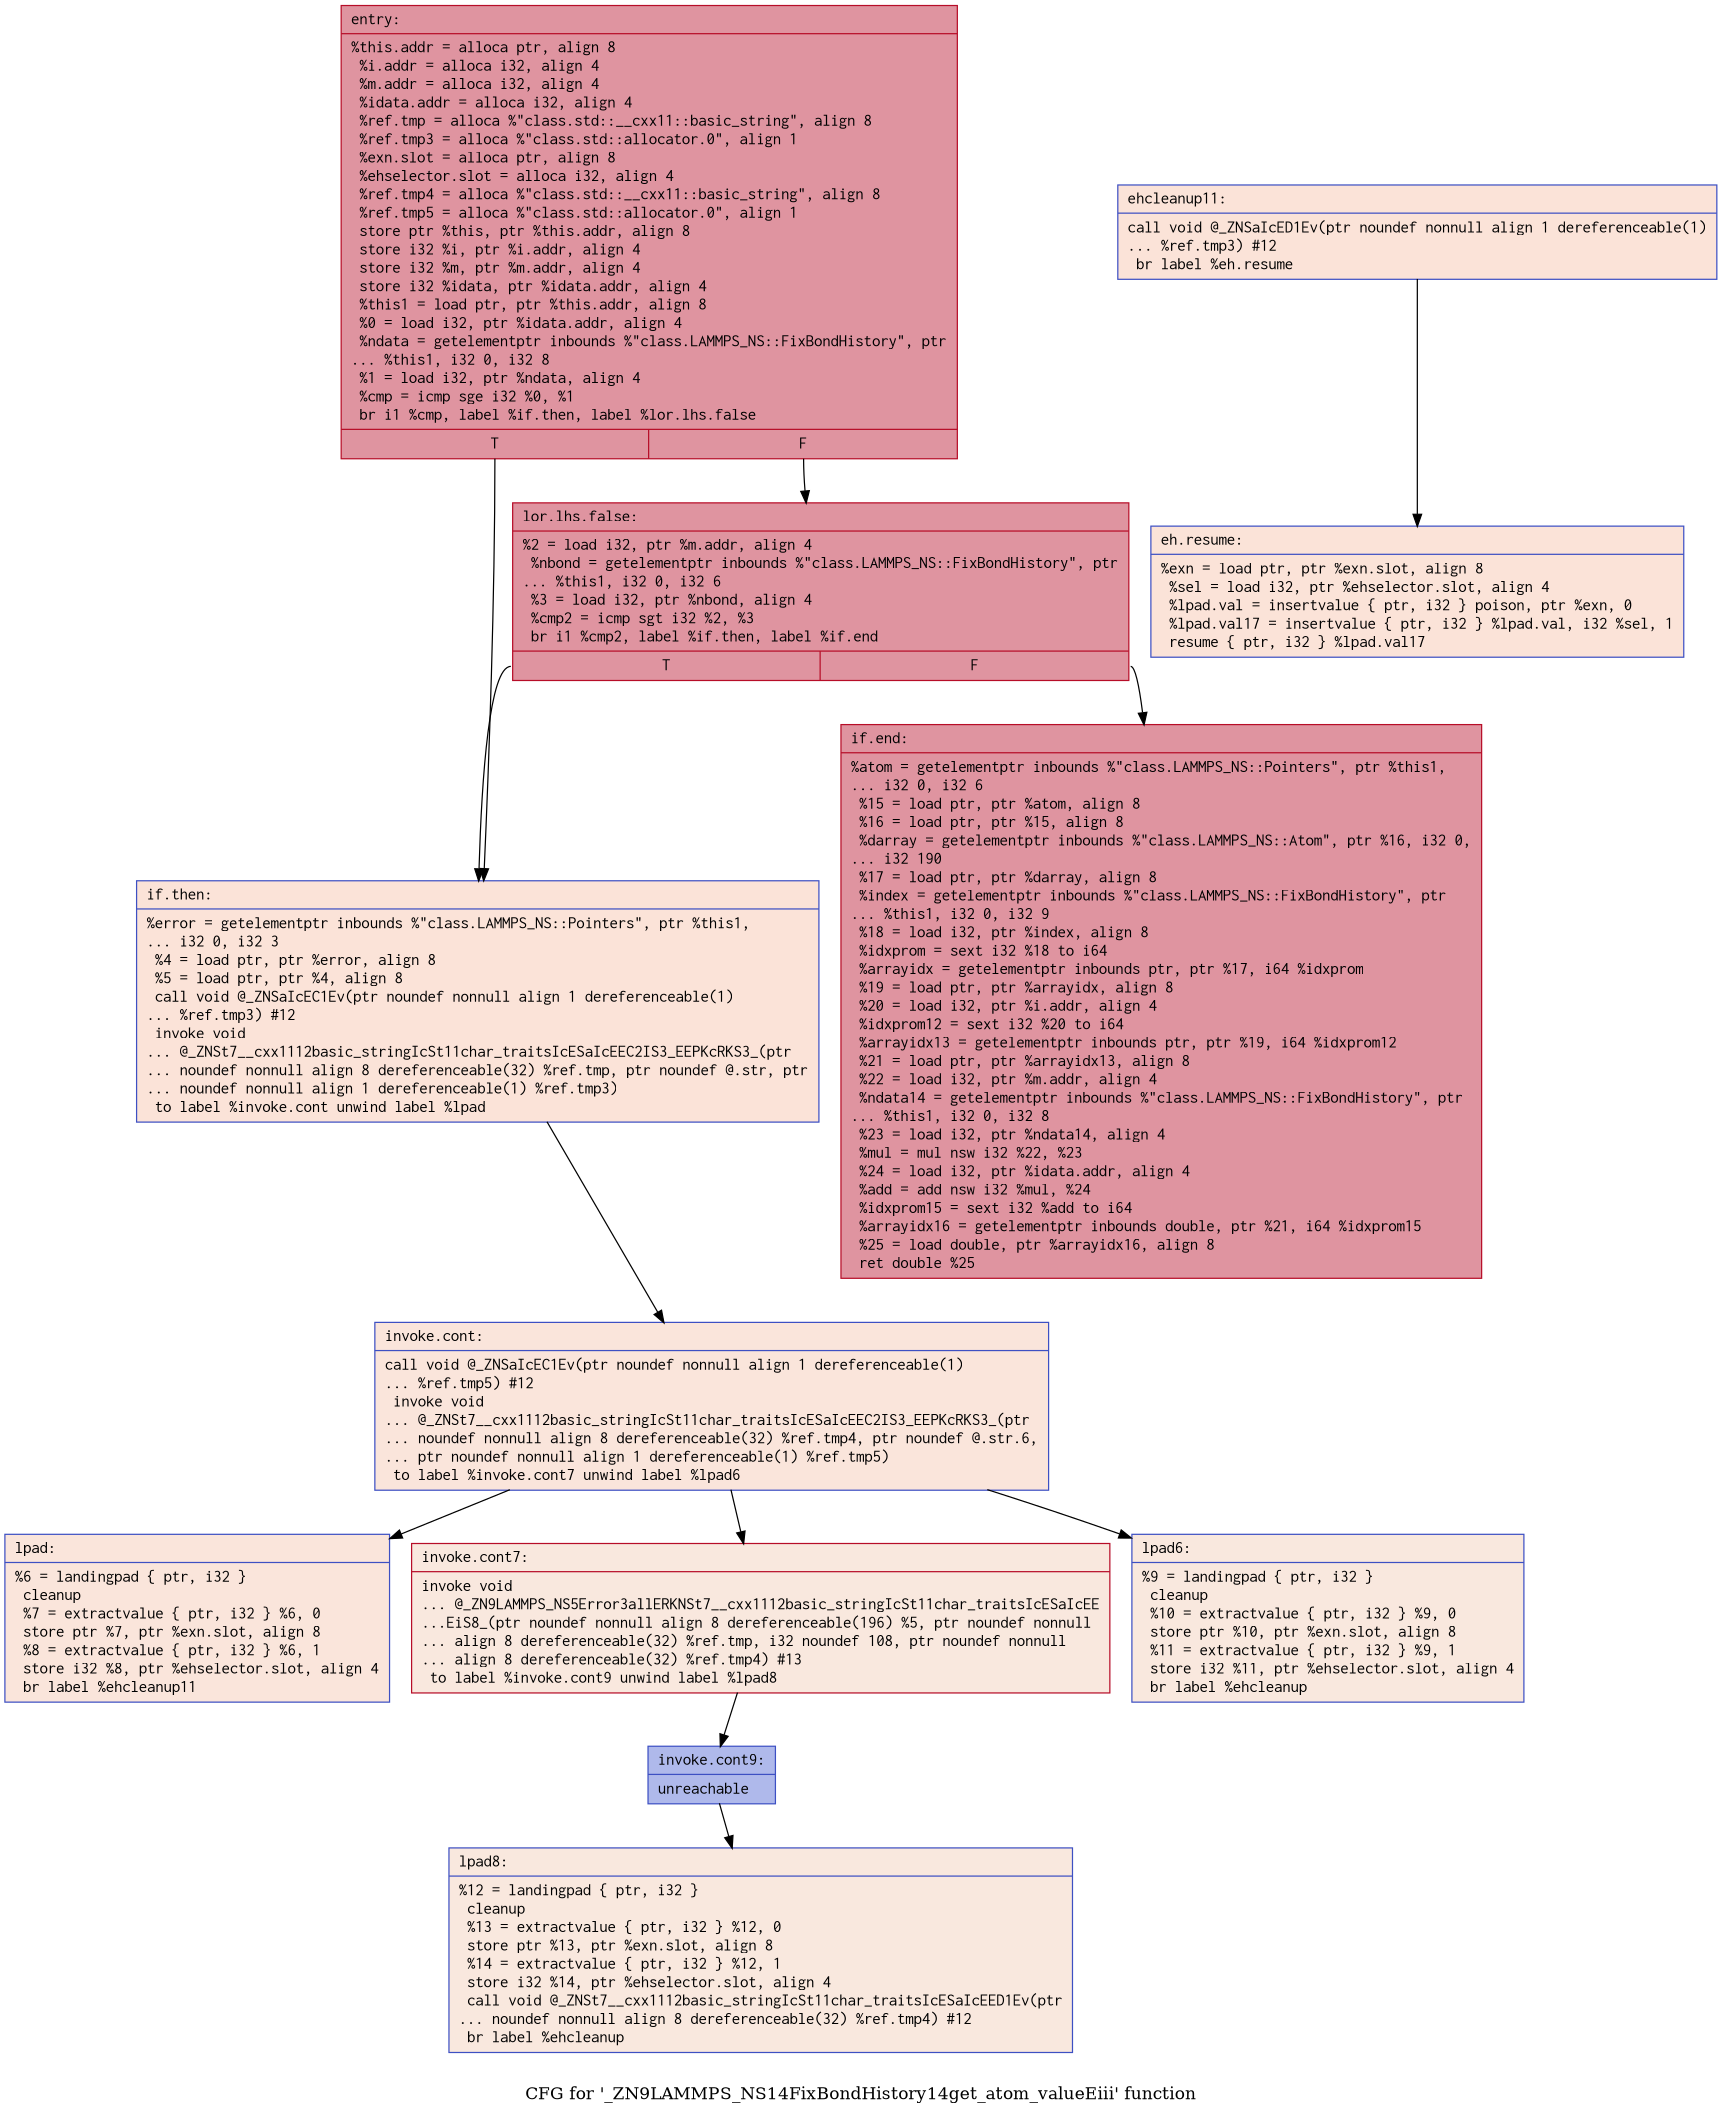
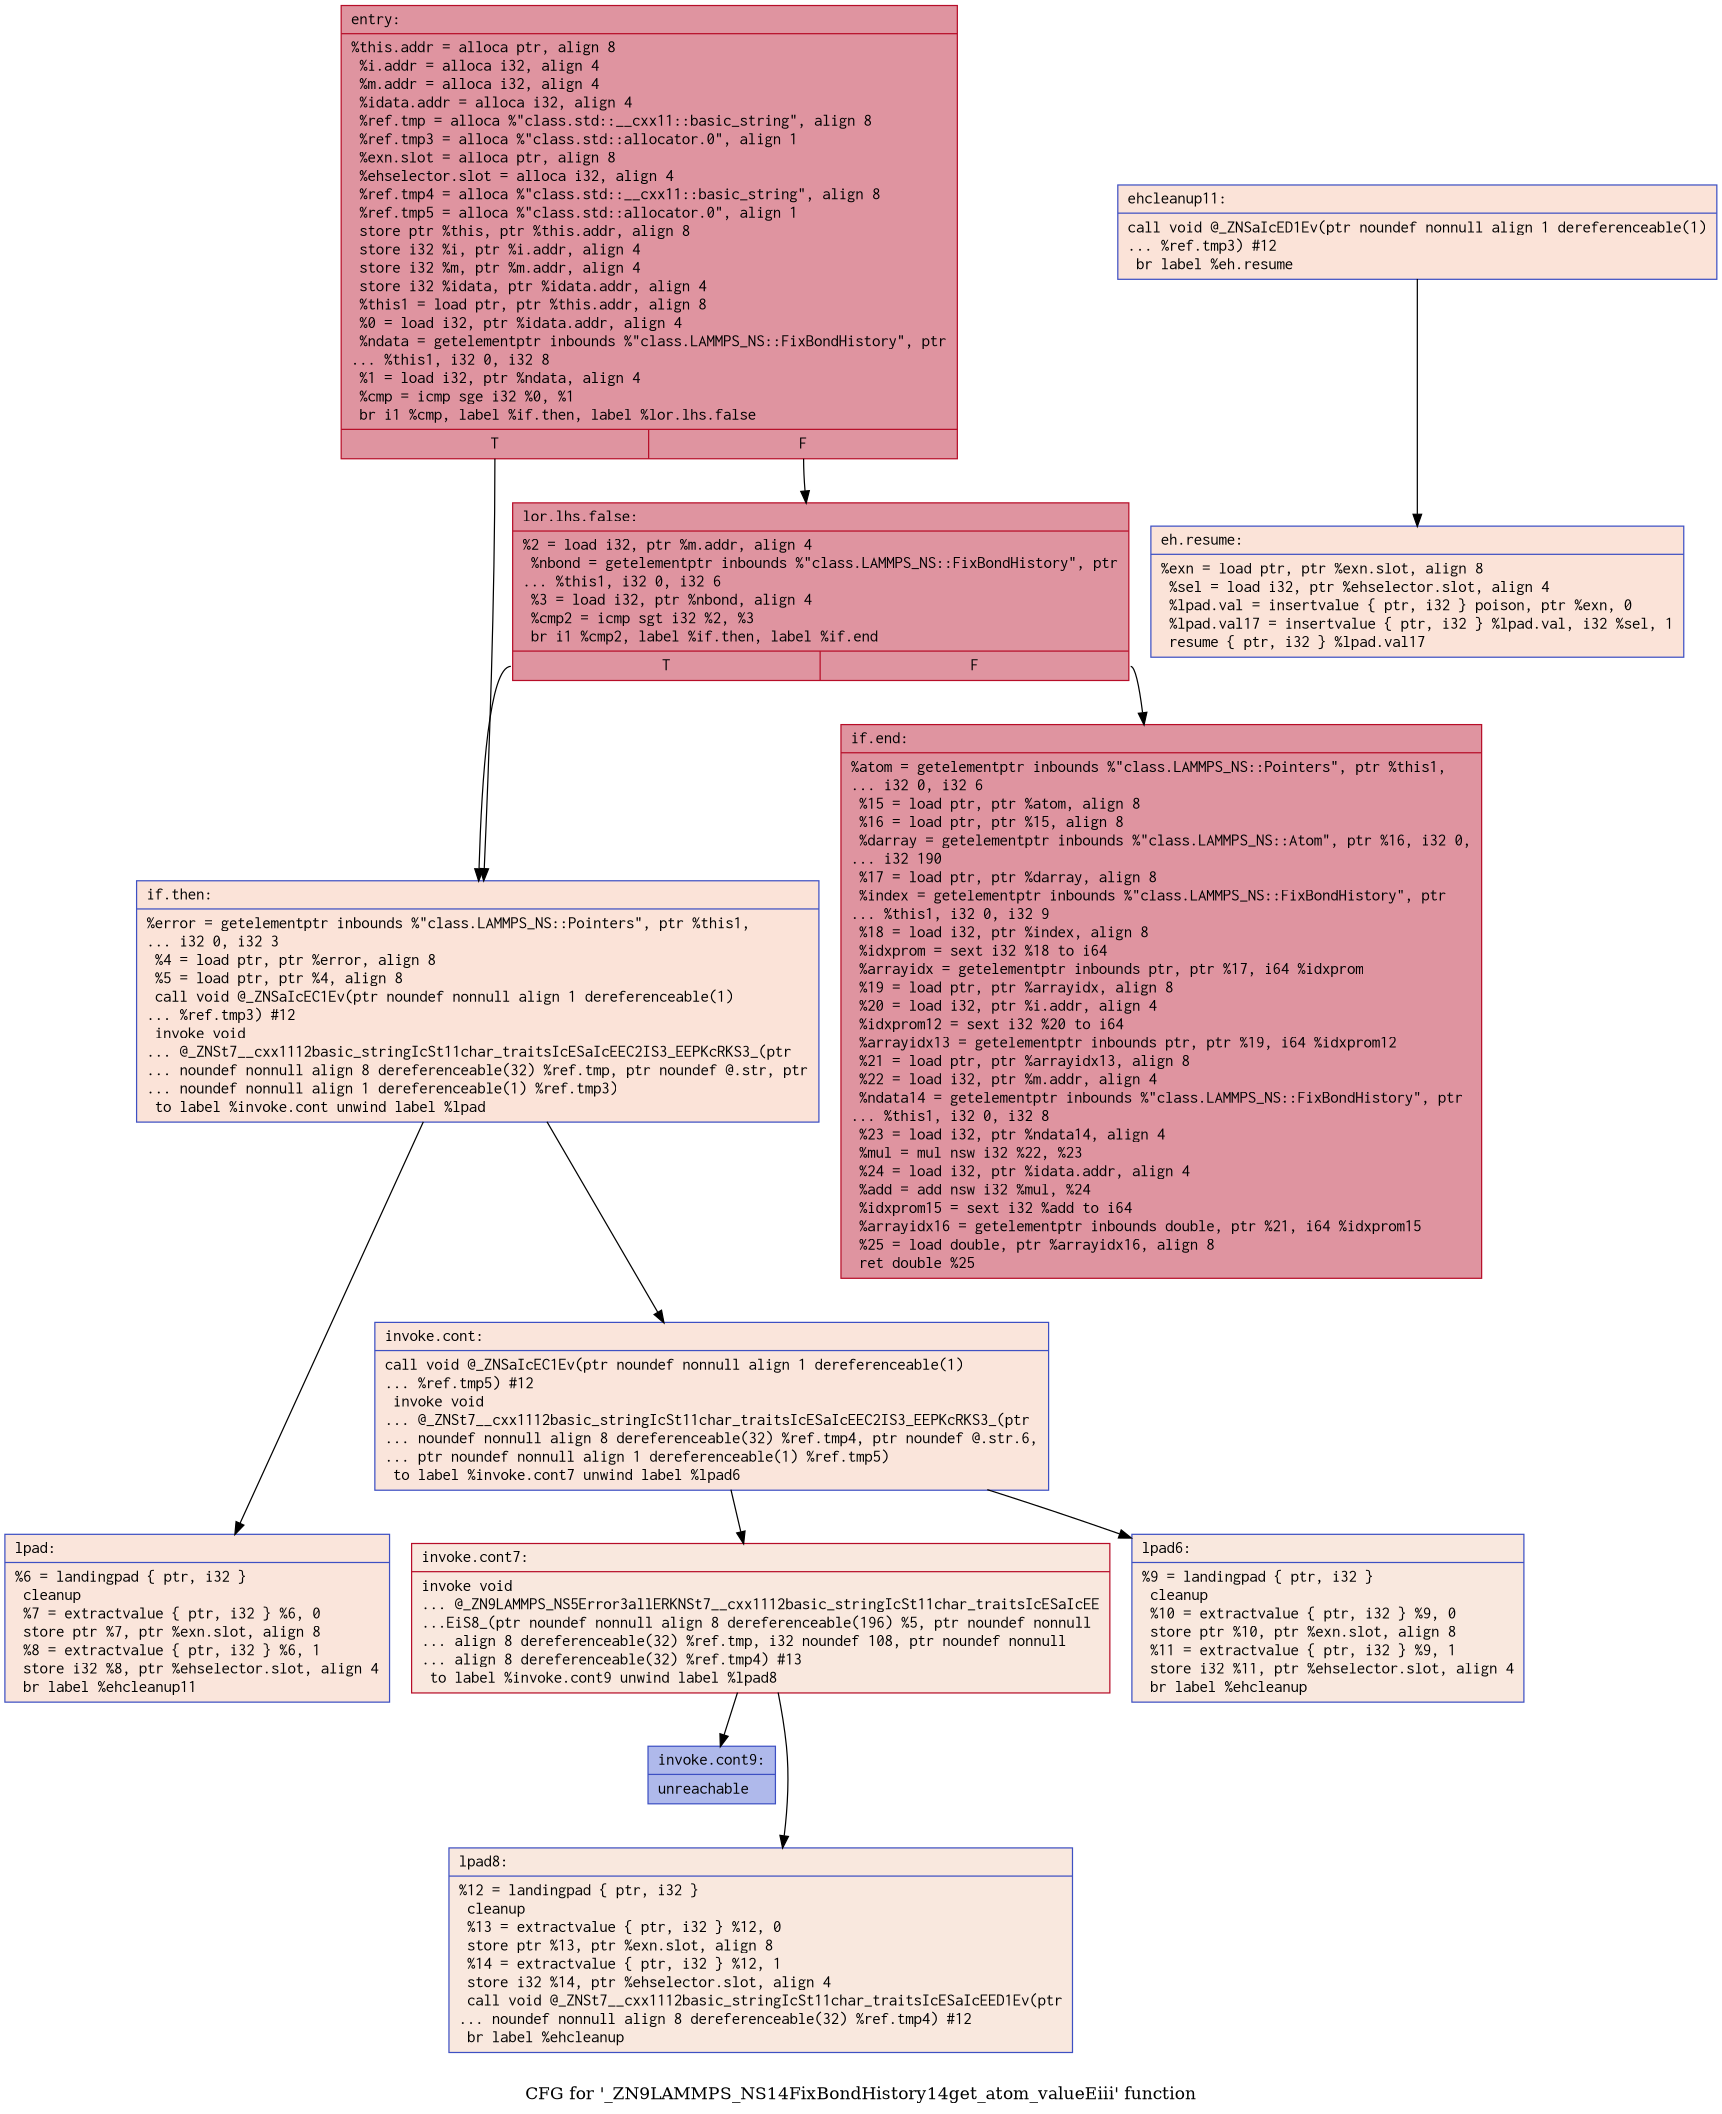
(456, 1512) -> (332, 1323)
(724, 1820) -> (788, 1764)
